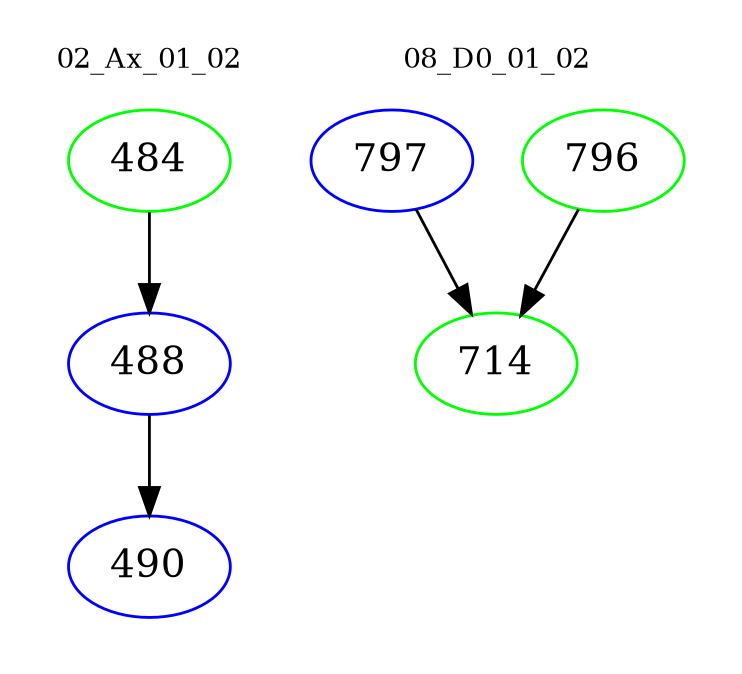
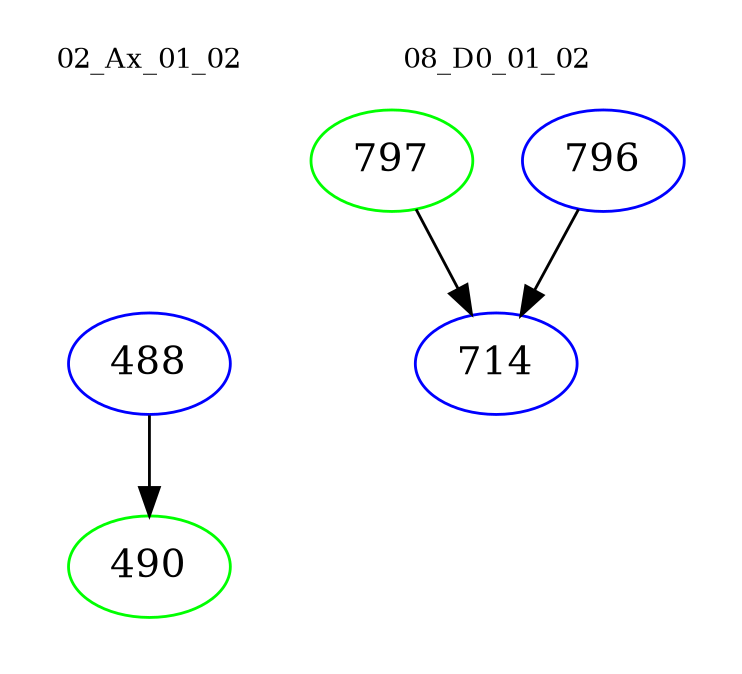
(149, 161) -> none
(392, 161) -> (392, 161)
(603, 161) -> (603, 161)
(496, 364) -> (496, 364)
(149, 567) -> (149, 567)
